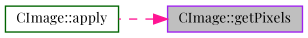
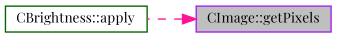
(62, 19) -> (76, 19)
